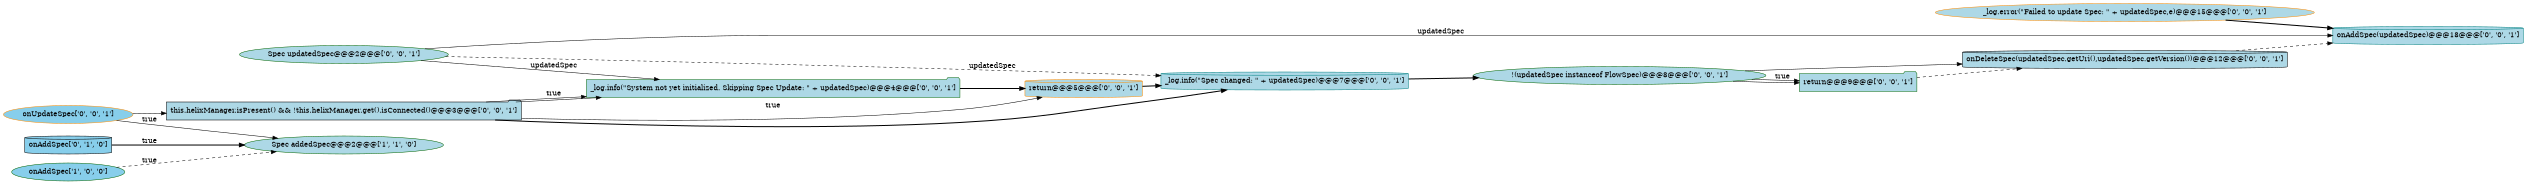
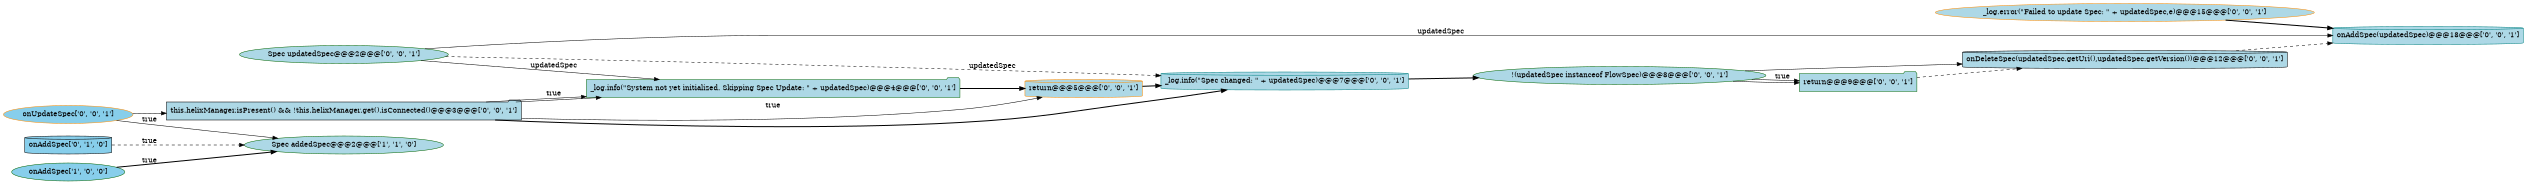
(176, 145) -> (176, 145)
(194, 160) -> (194, 160)
